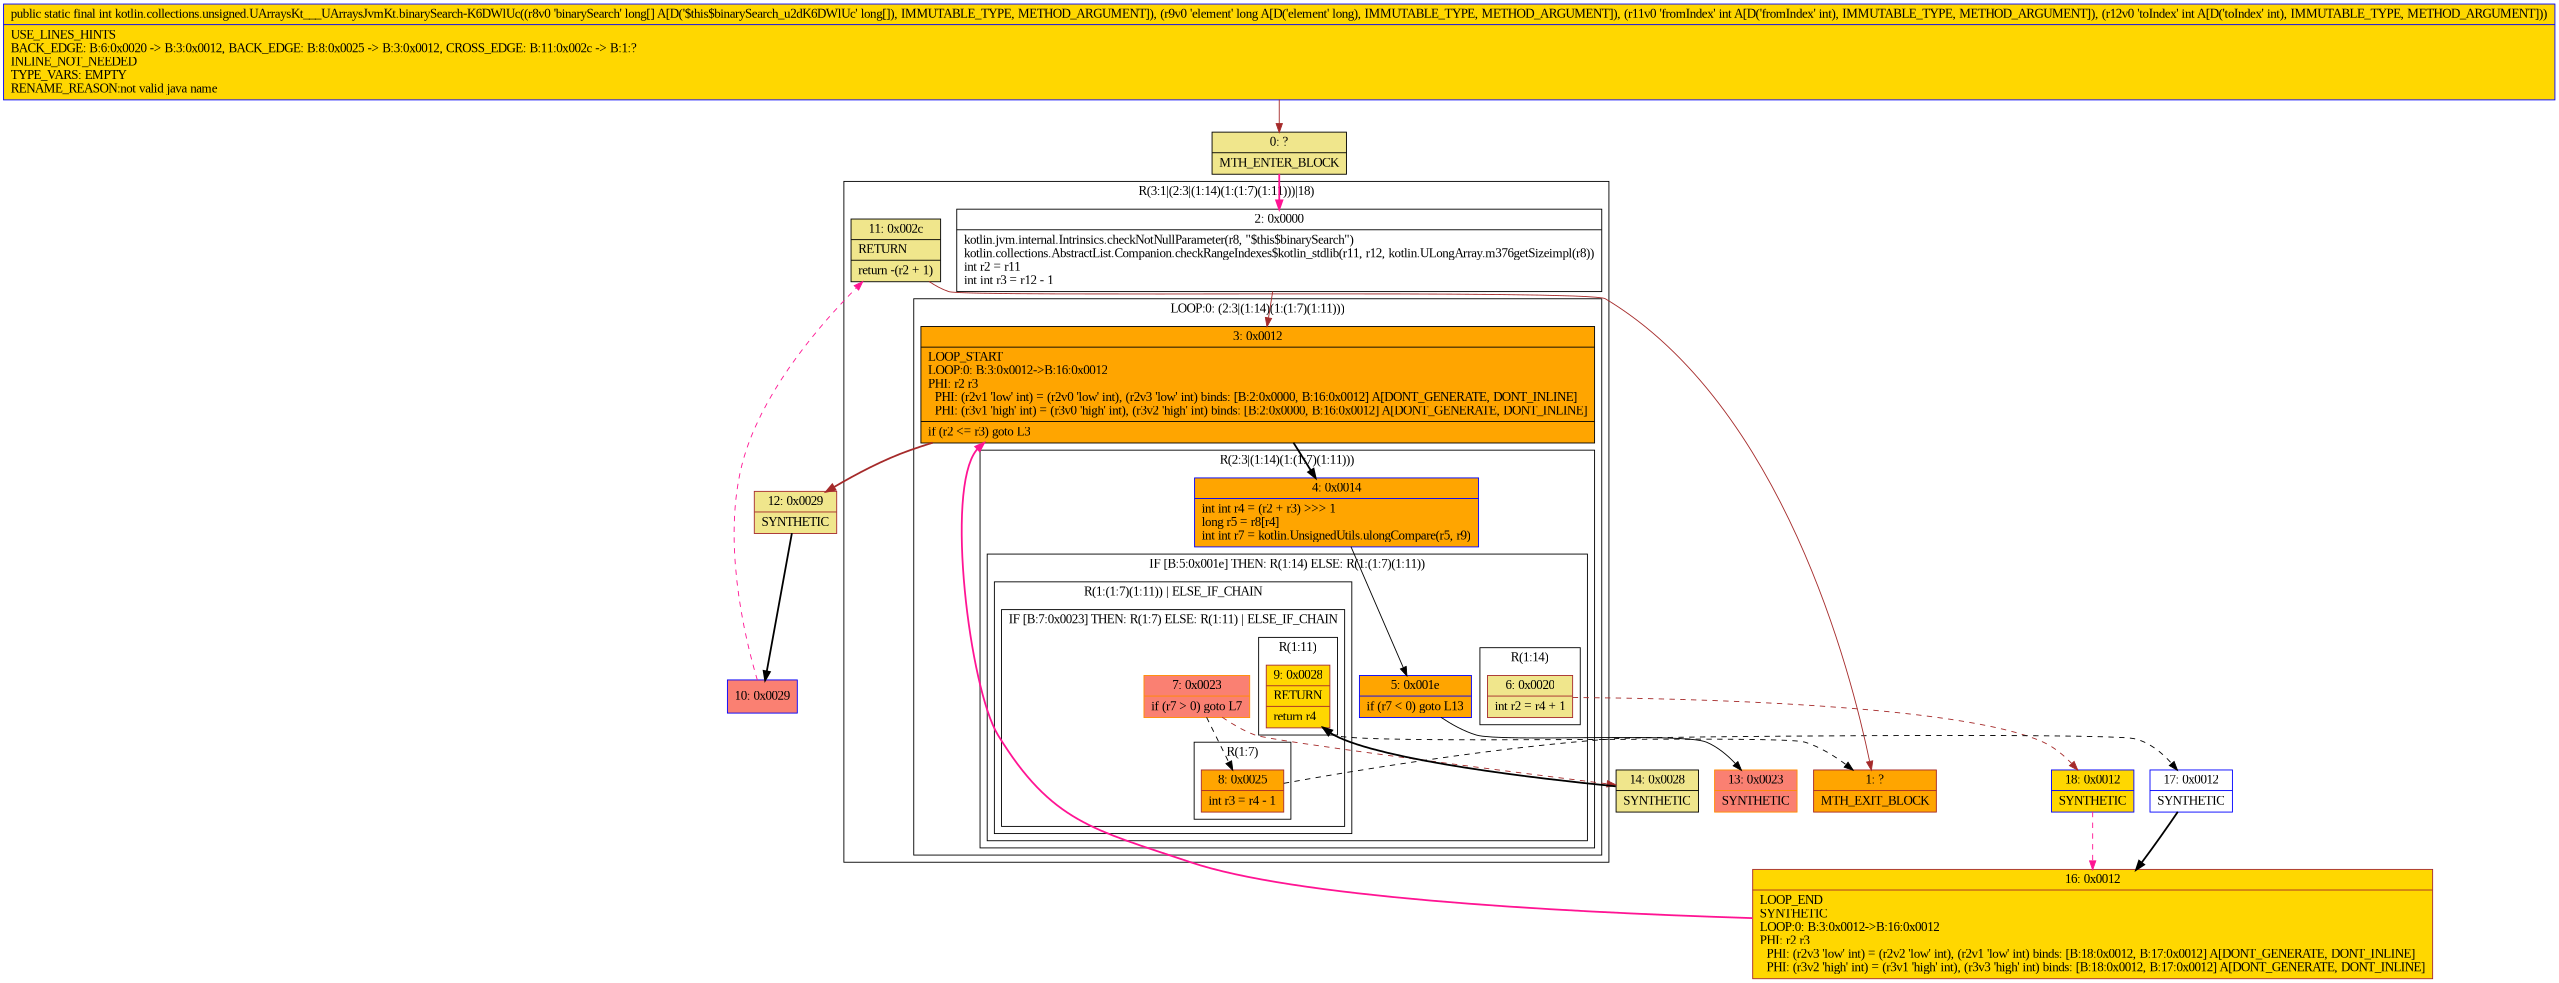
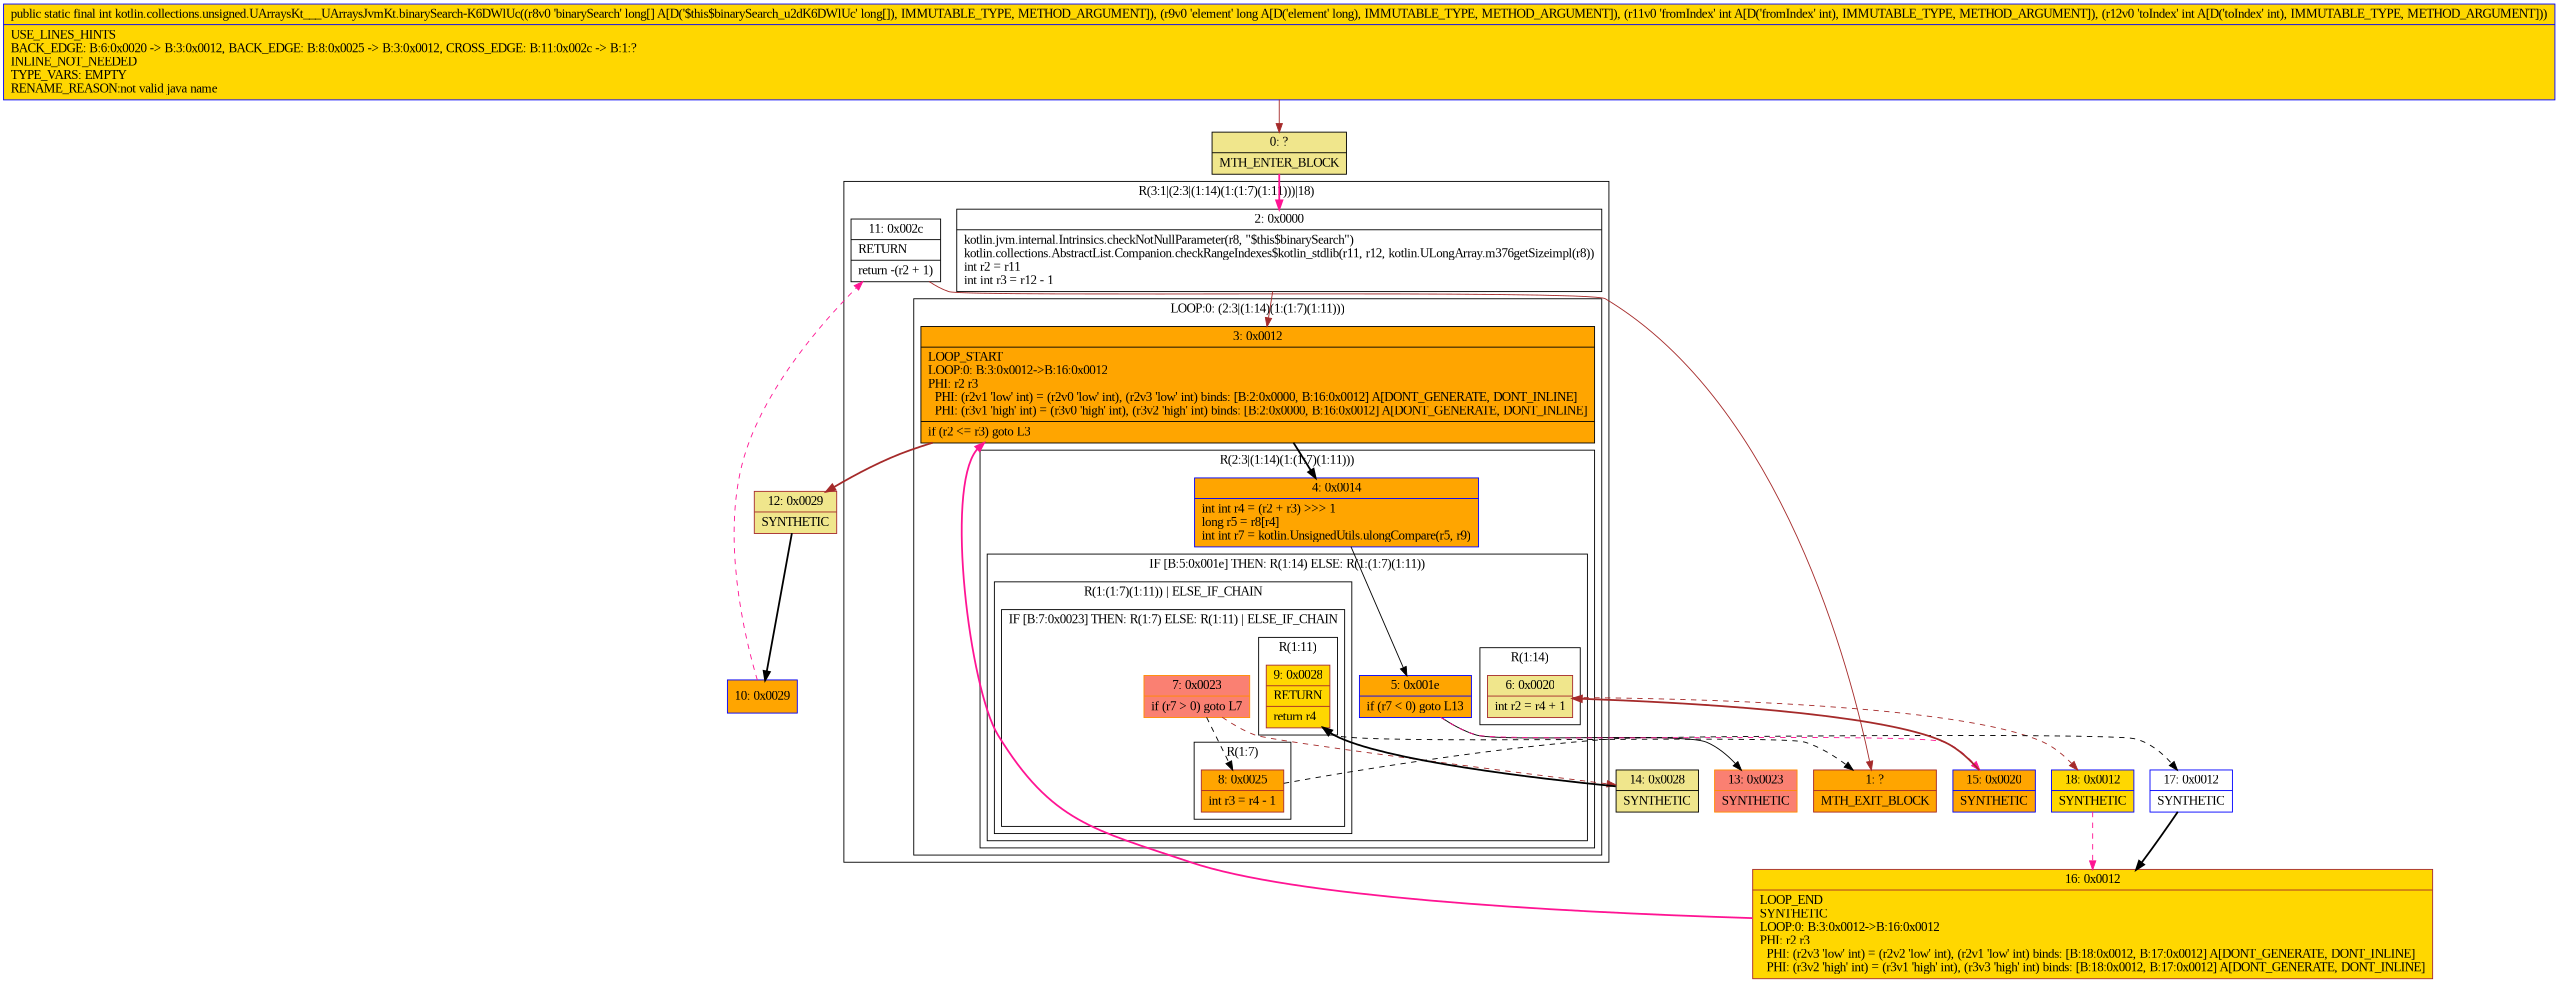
(896, 250) -> (896, 250)
(762, 697) -> (762, 697)
none -> (1994, 791)
